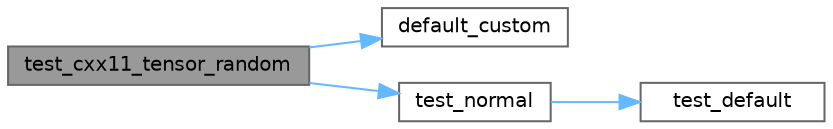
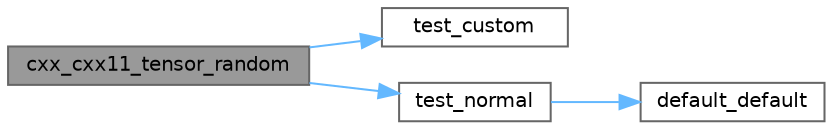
(475, 27) -> (475, 27)
(159, 66) -> (159, 66)
(733, 102) -> (733, 102)
